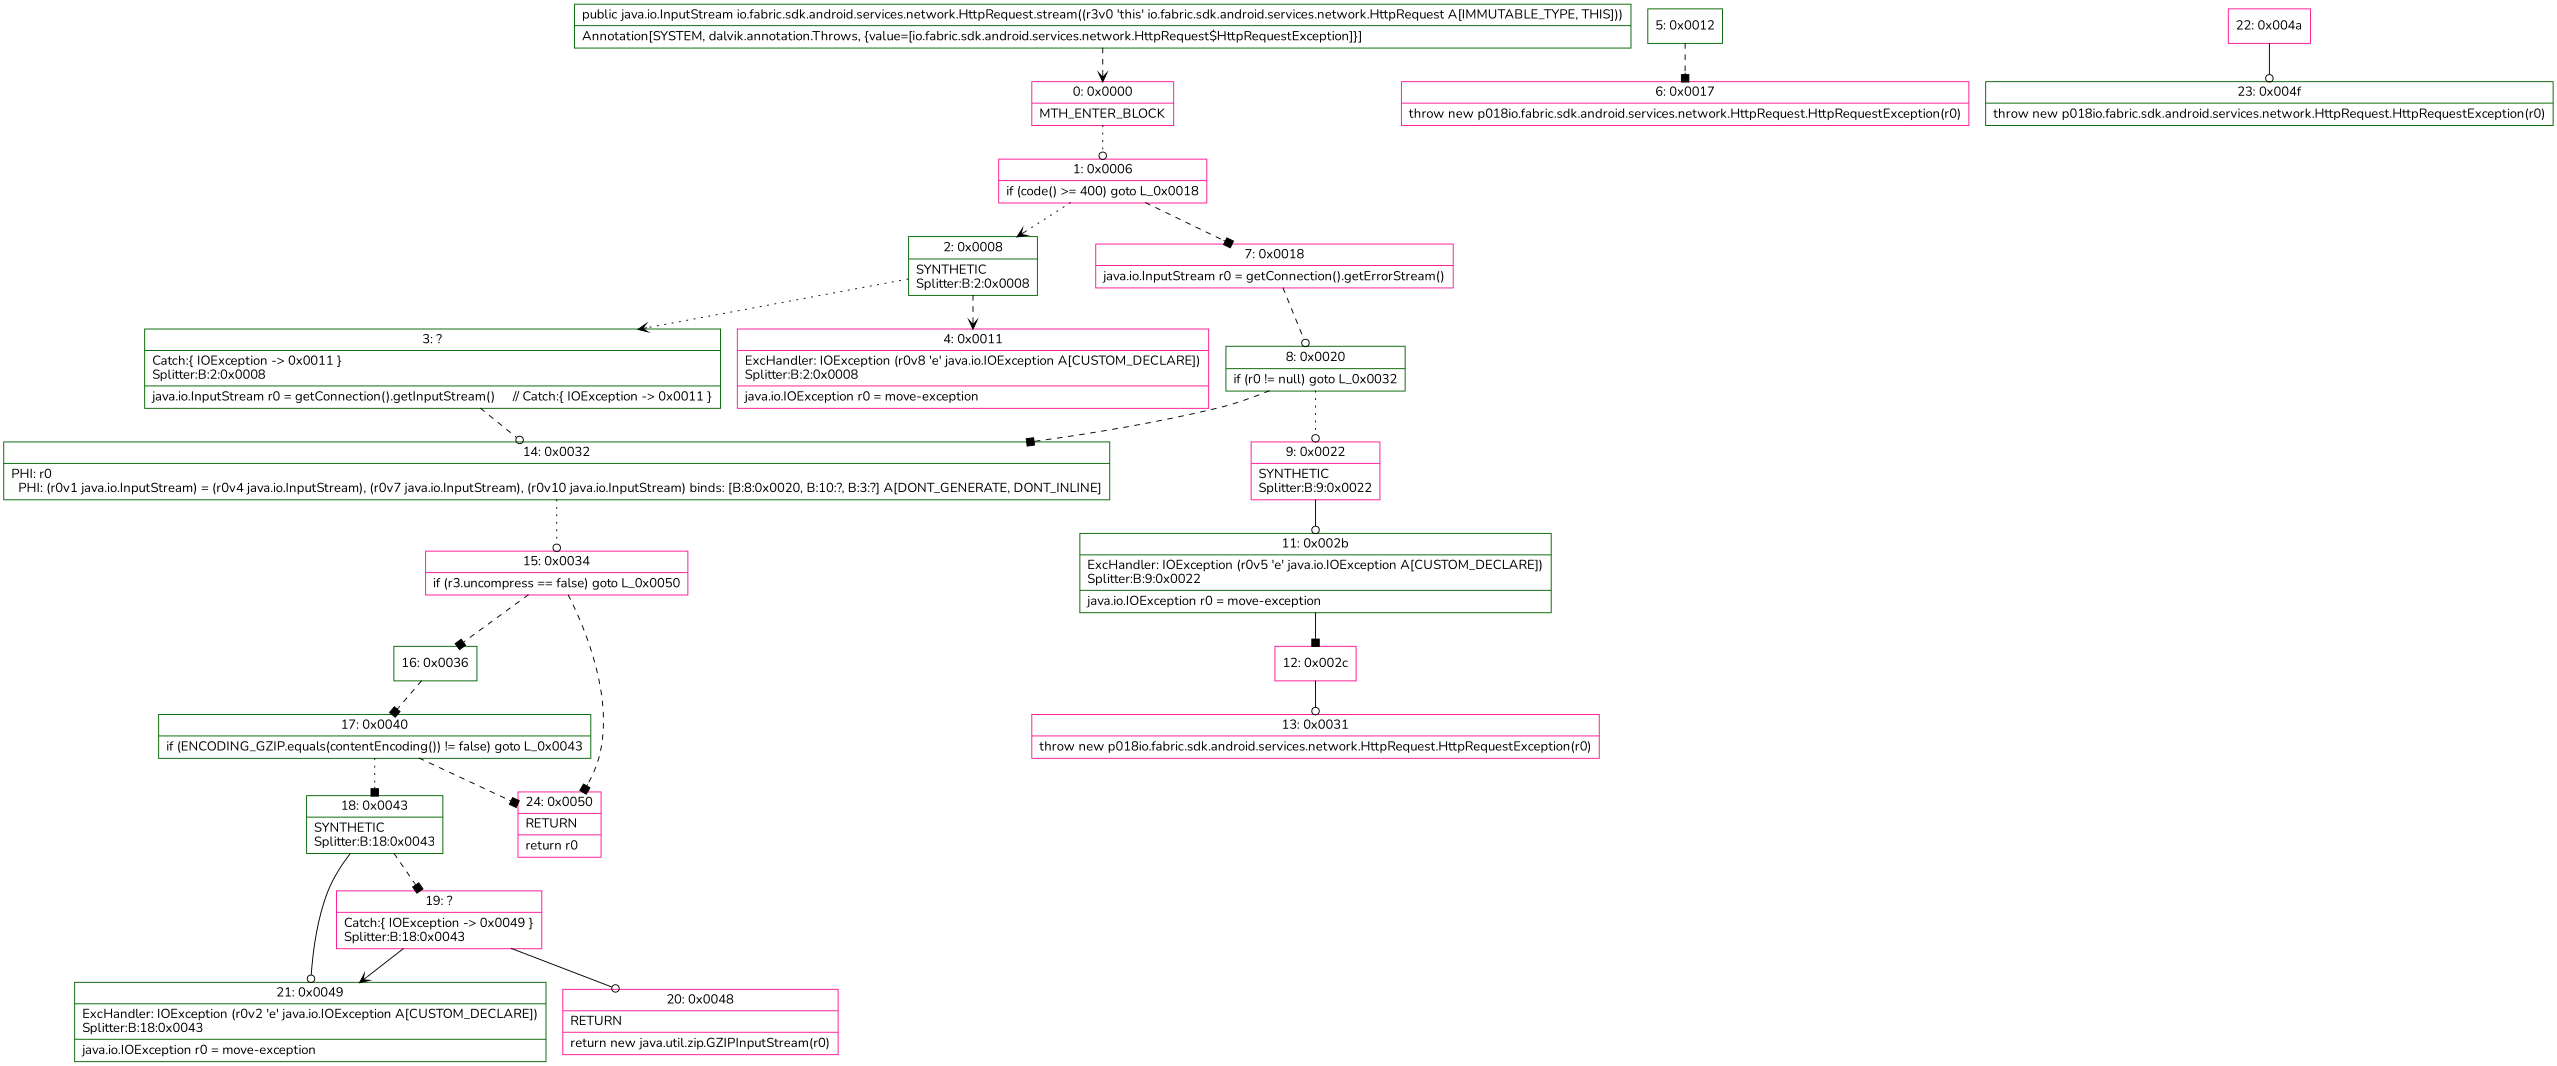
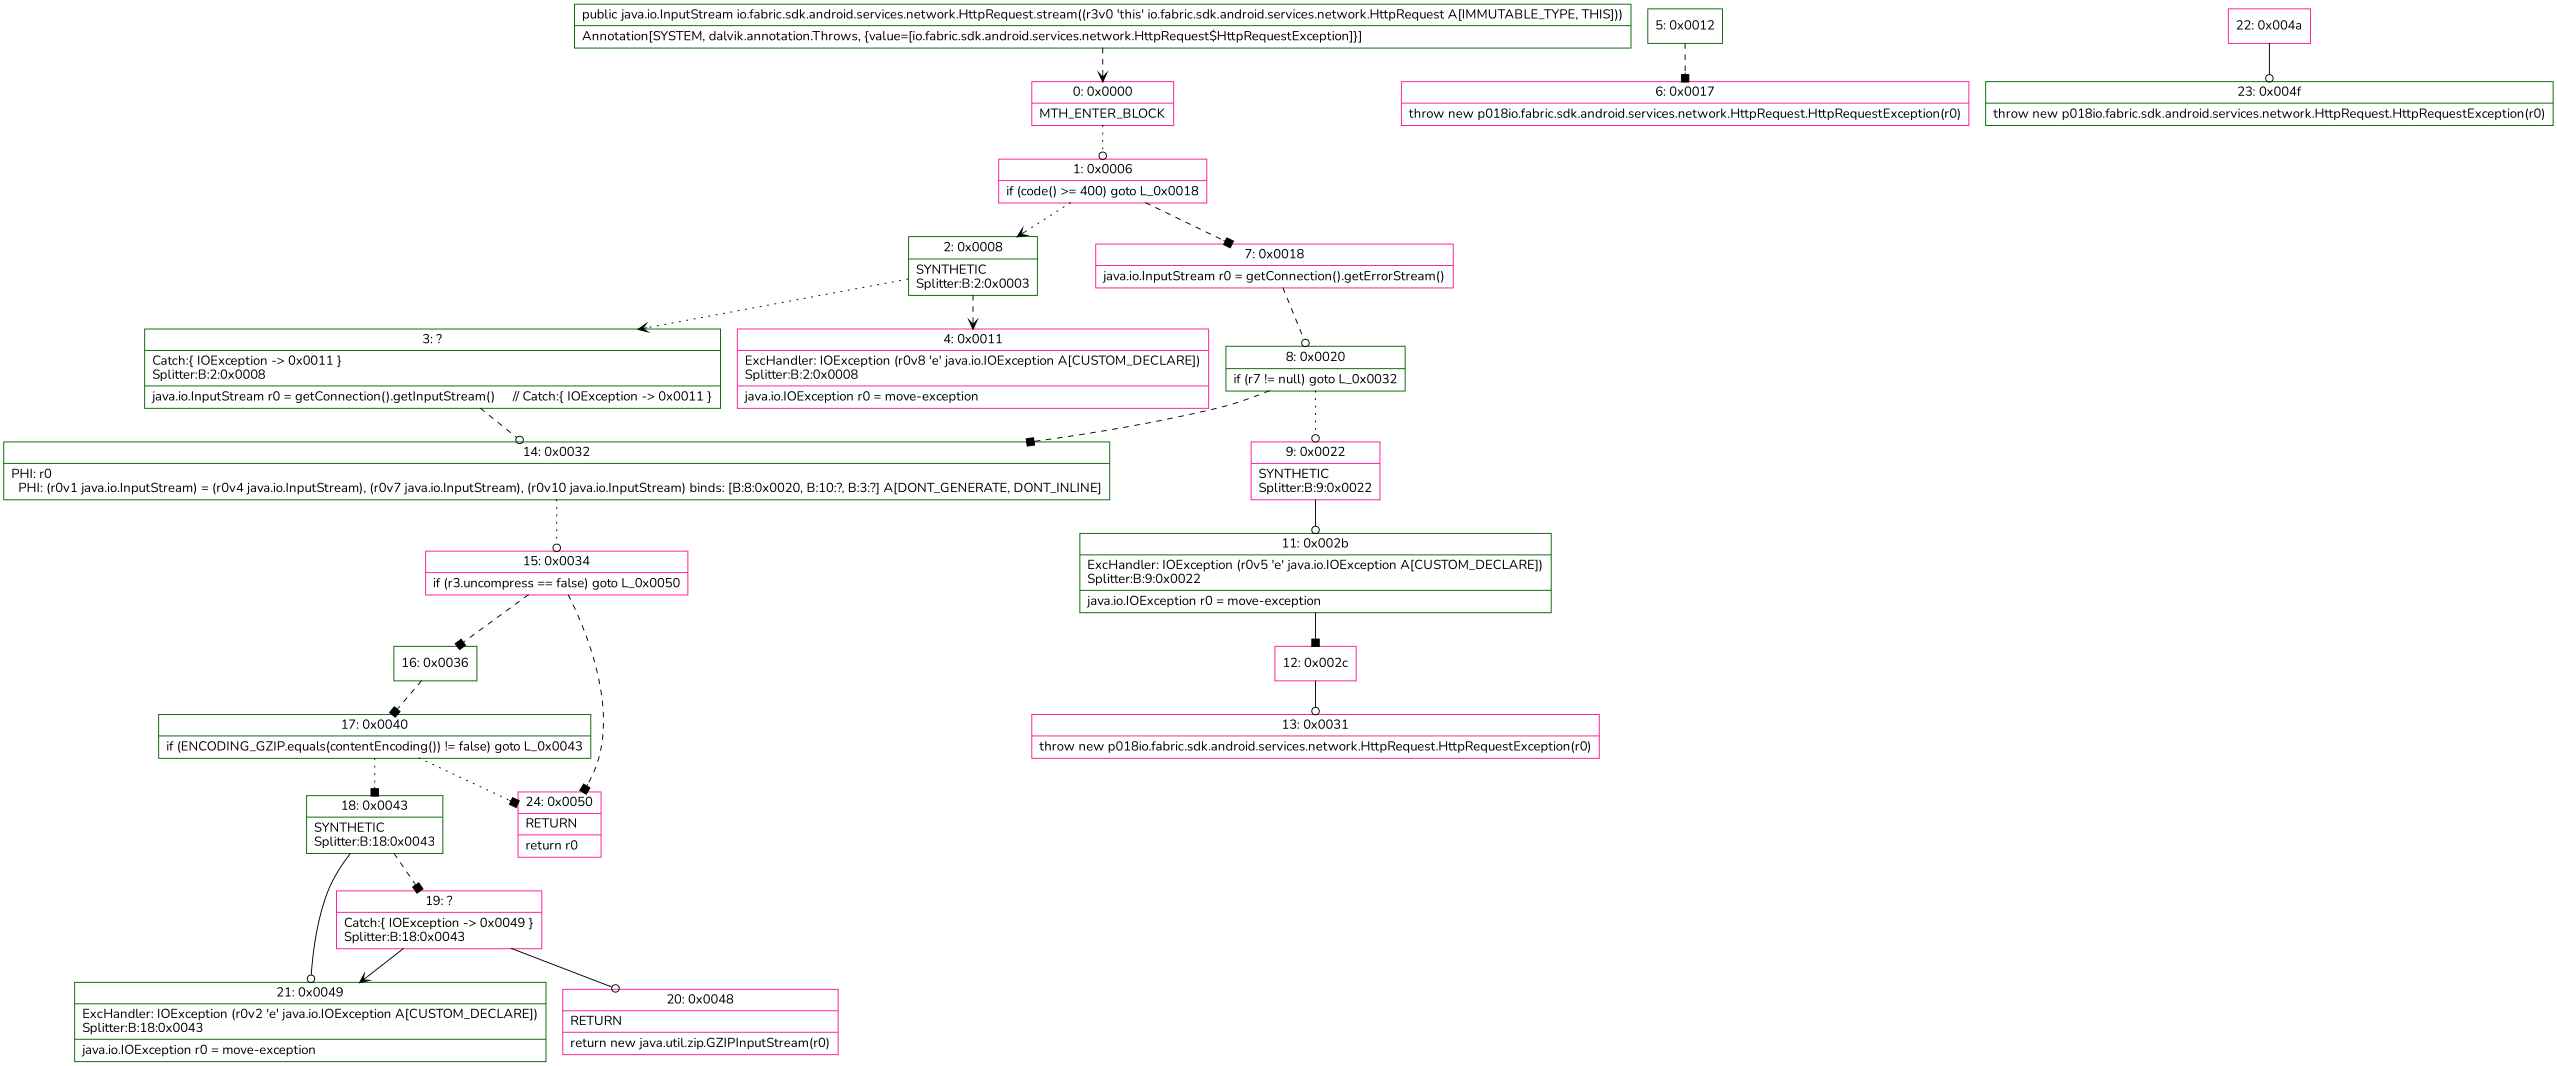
(973, 284) -> (973, 284)
(1316, 379) -> (1316, 379)
(464, 779) -> (464, 779)
